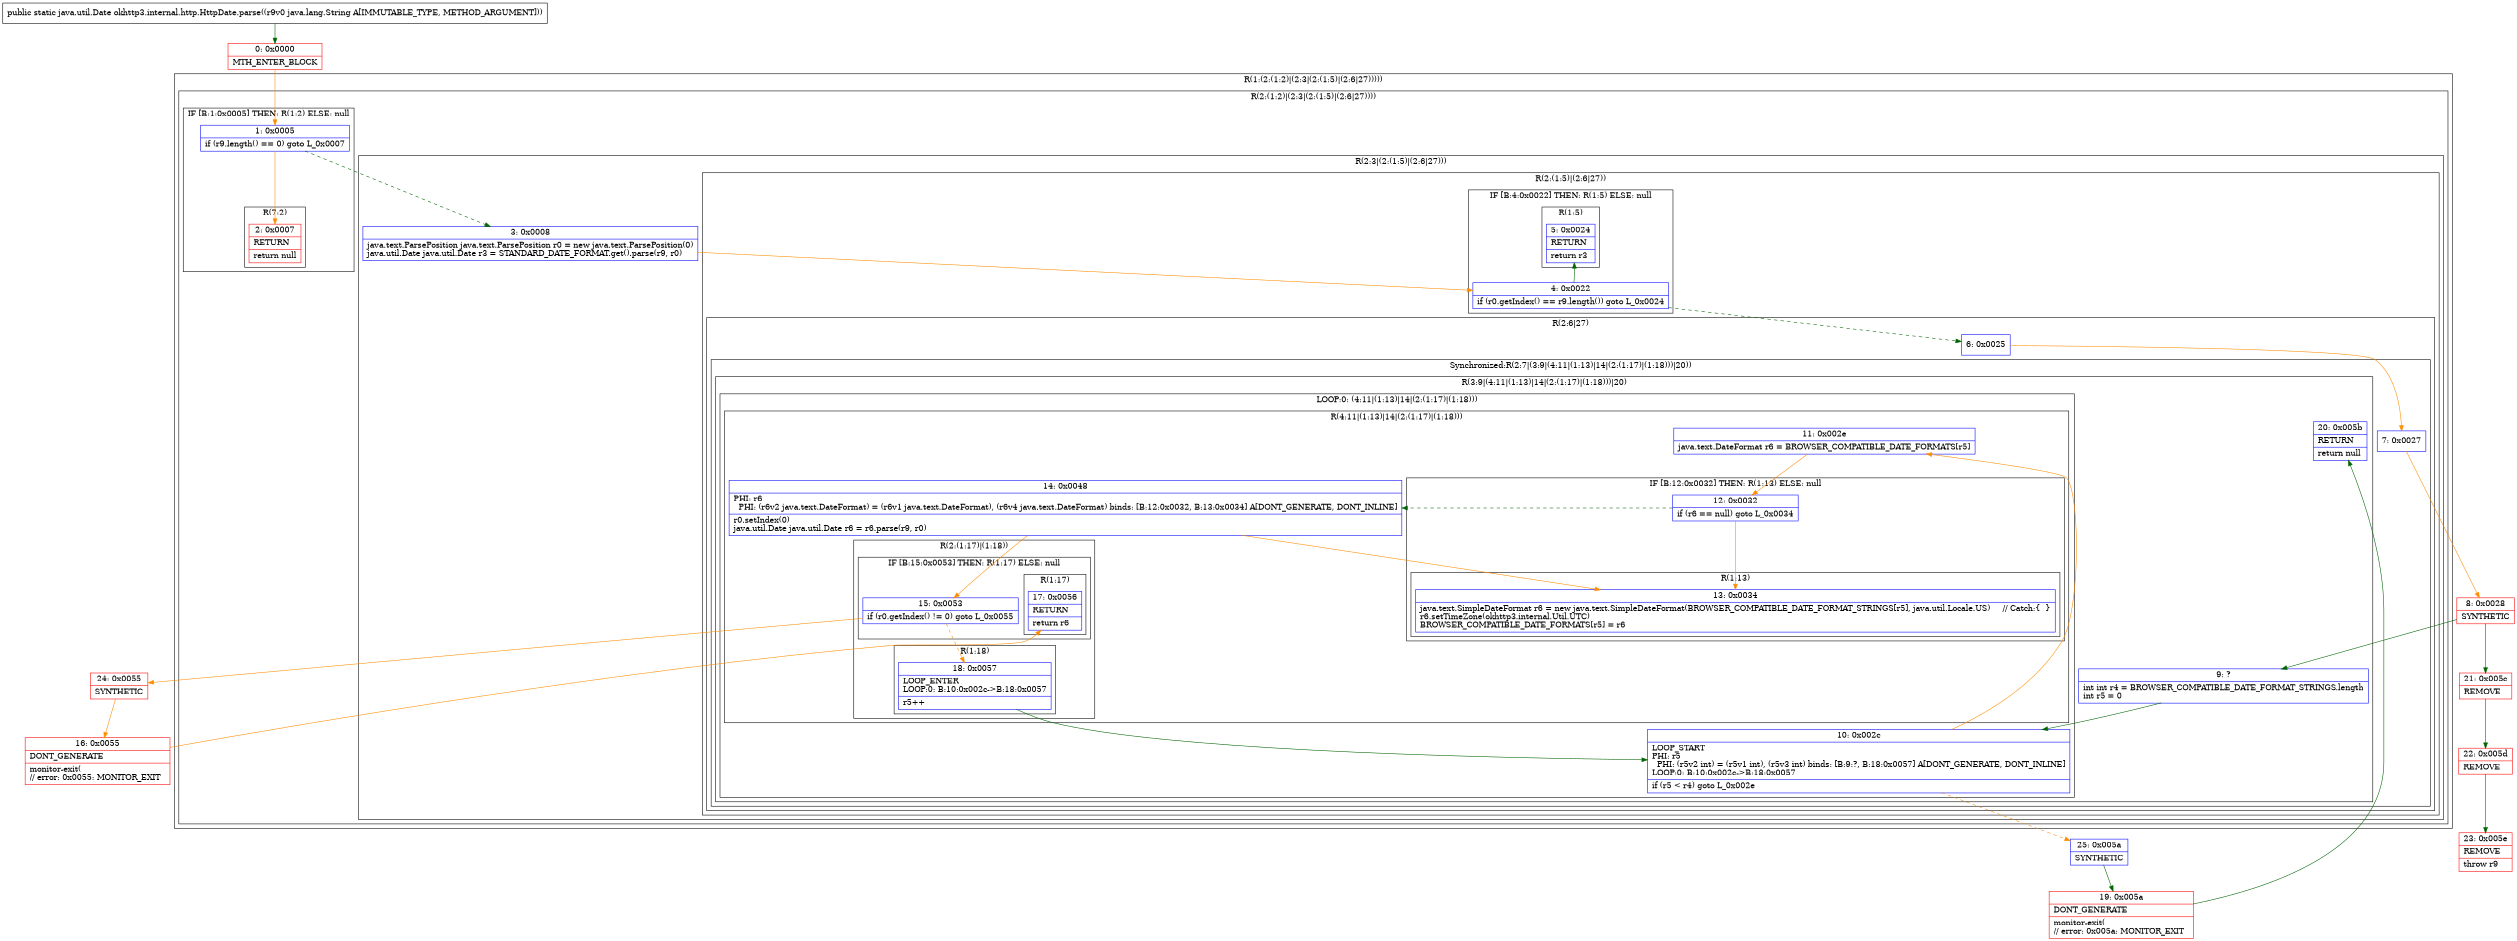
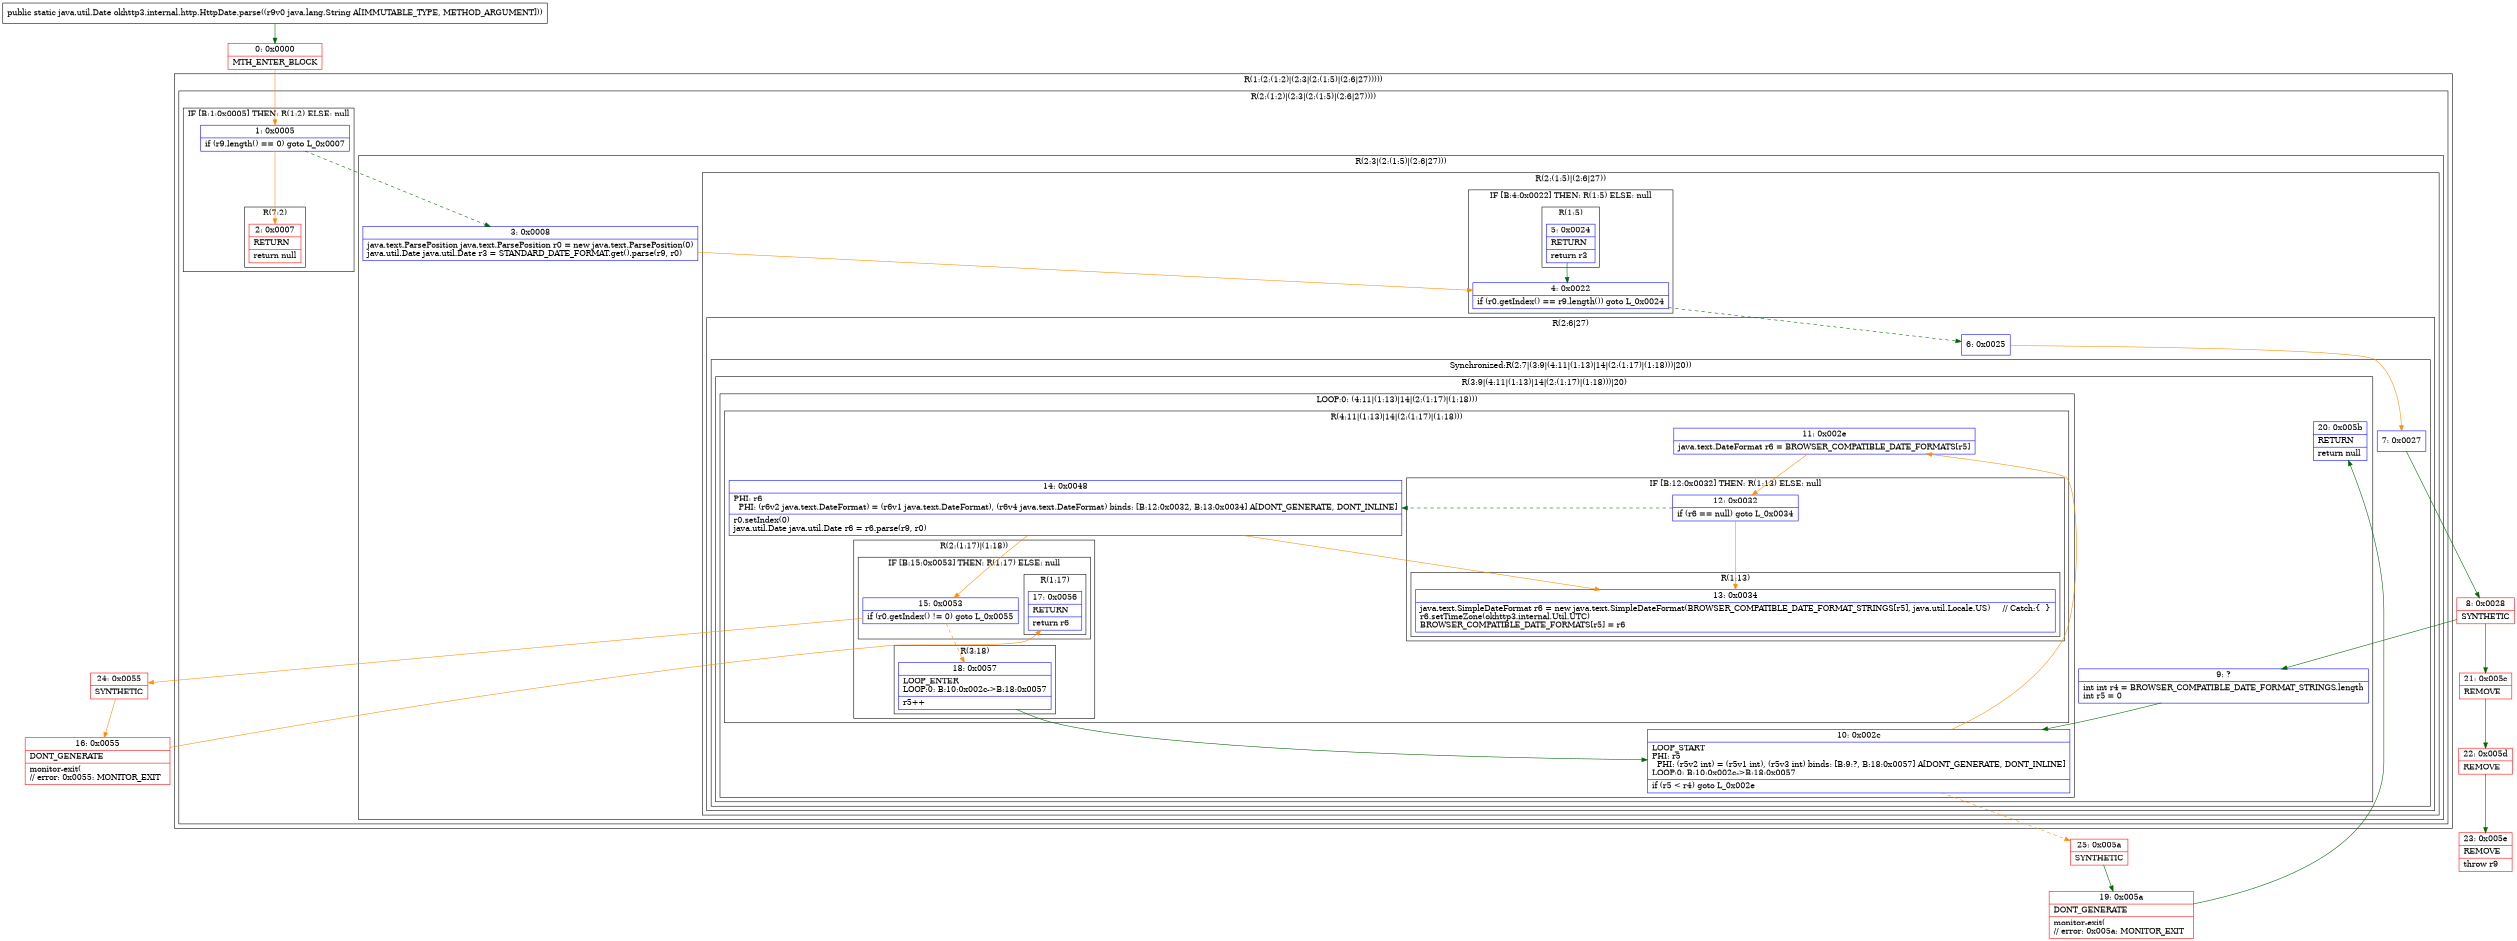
(1574, 276) -> (1567, 271)
(2456, 550) -> (2456, 550)
(975, 652) -> (975, 652)
(2099, 852) -> (2099, 852)
